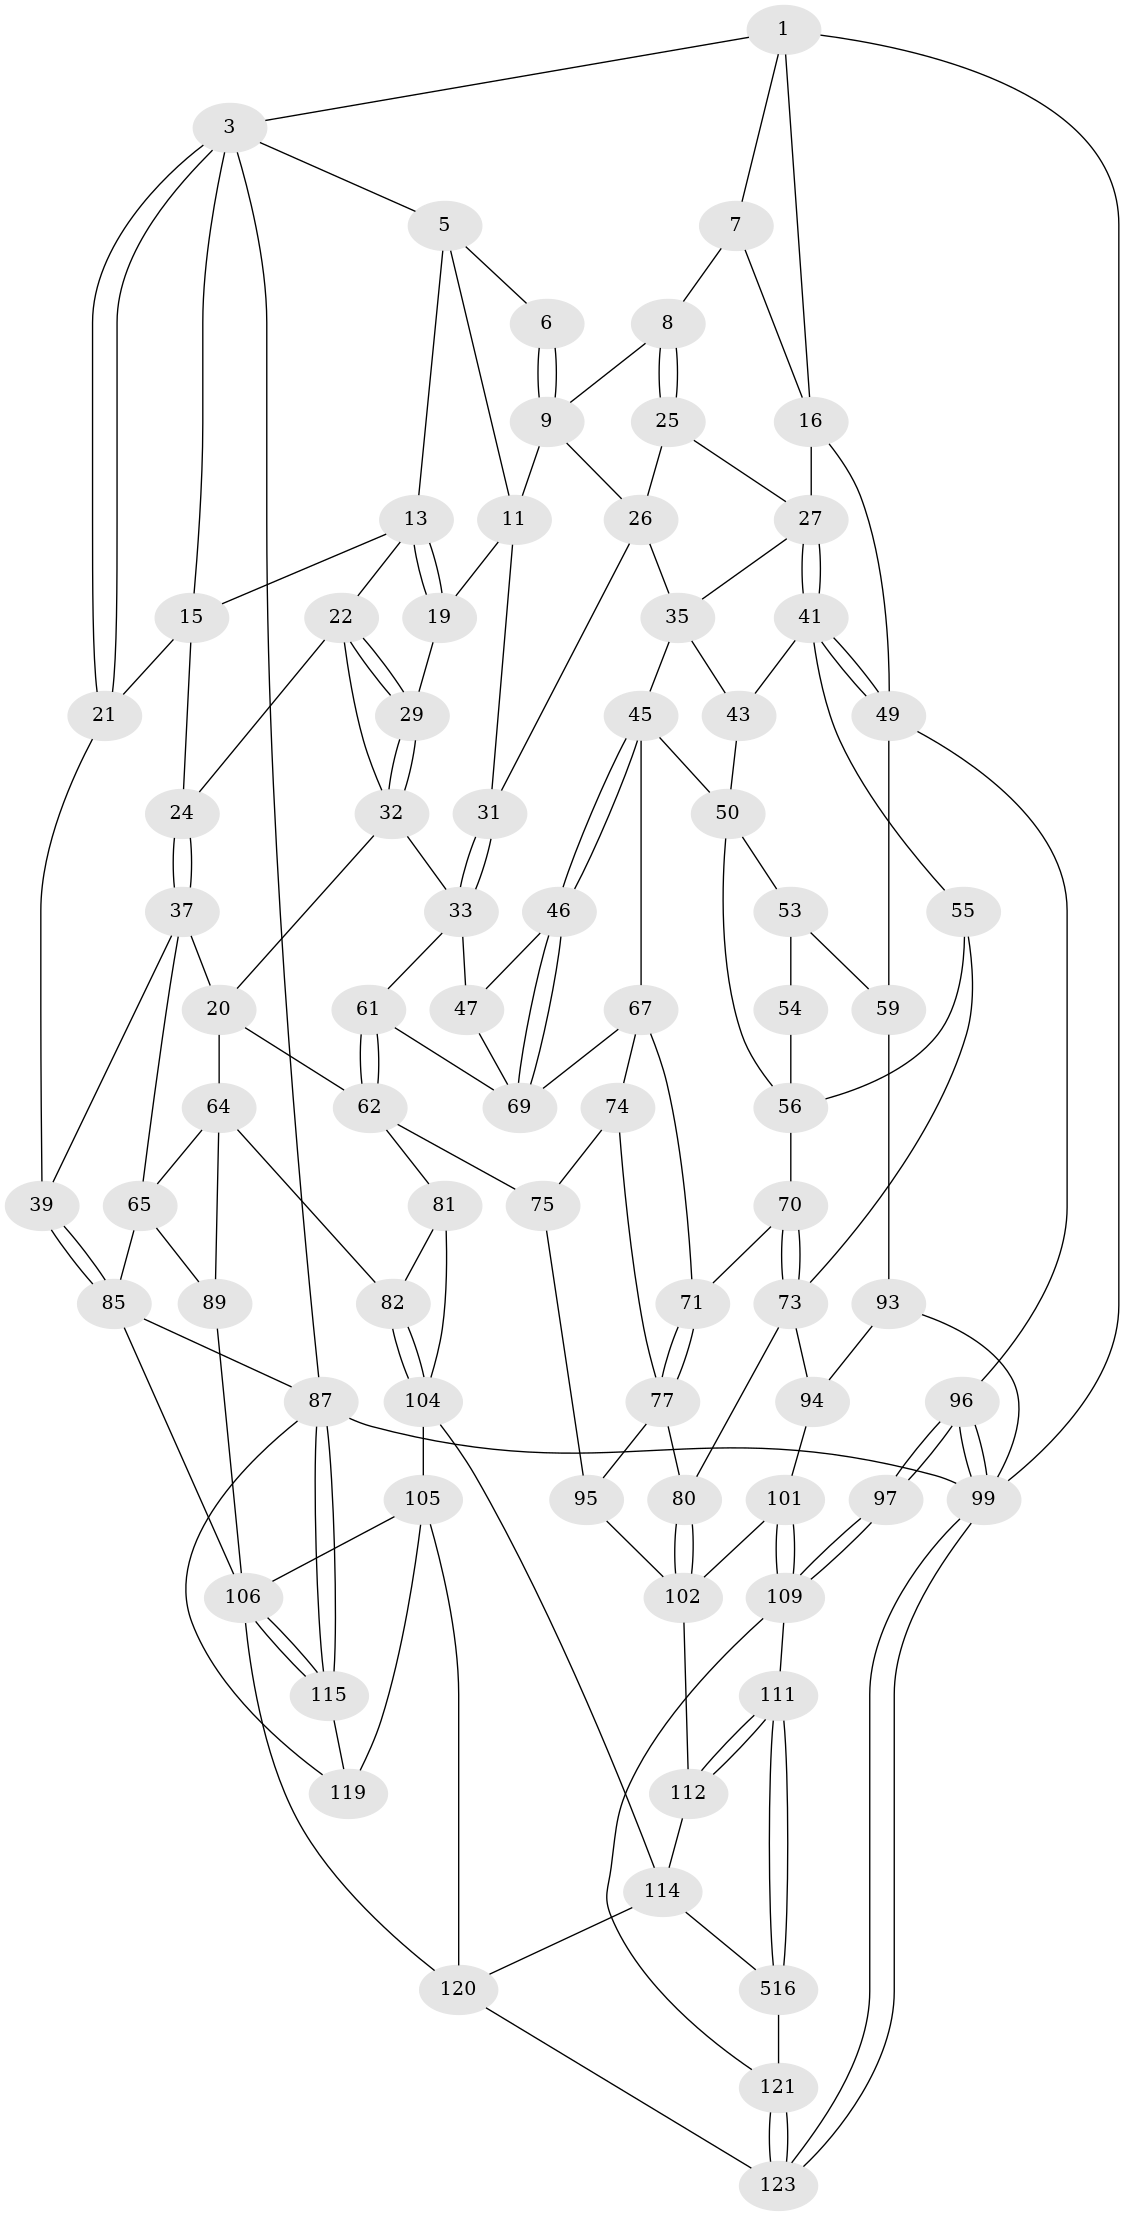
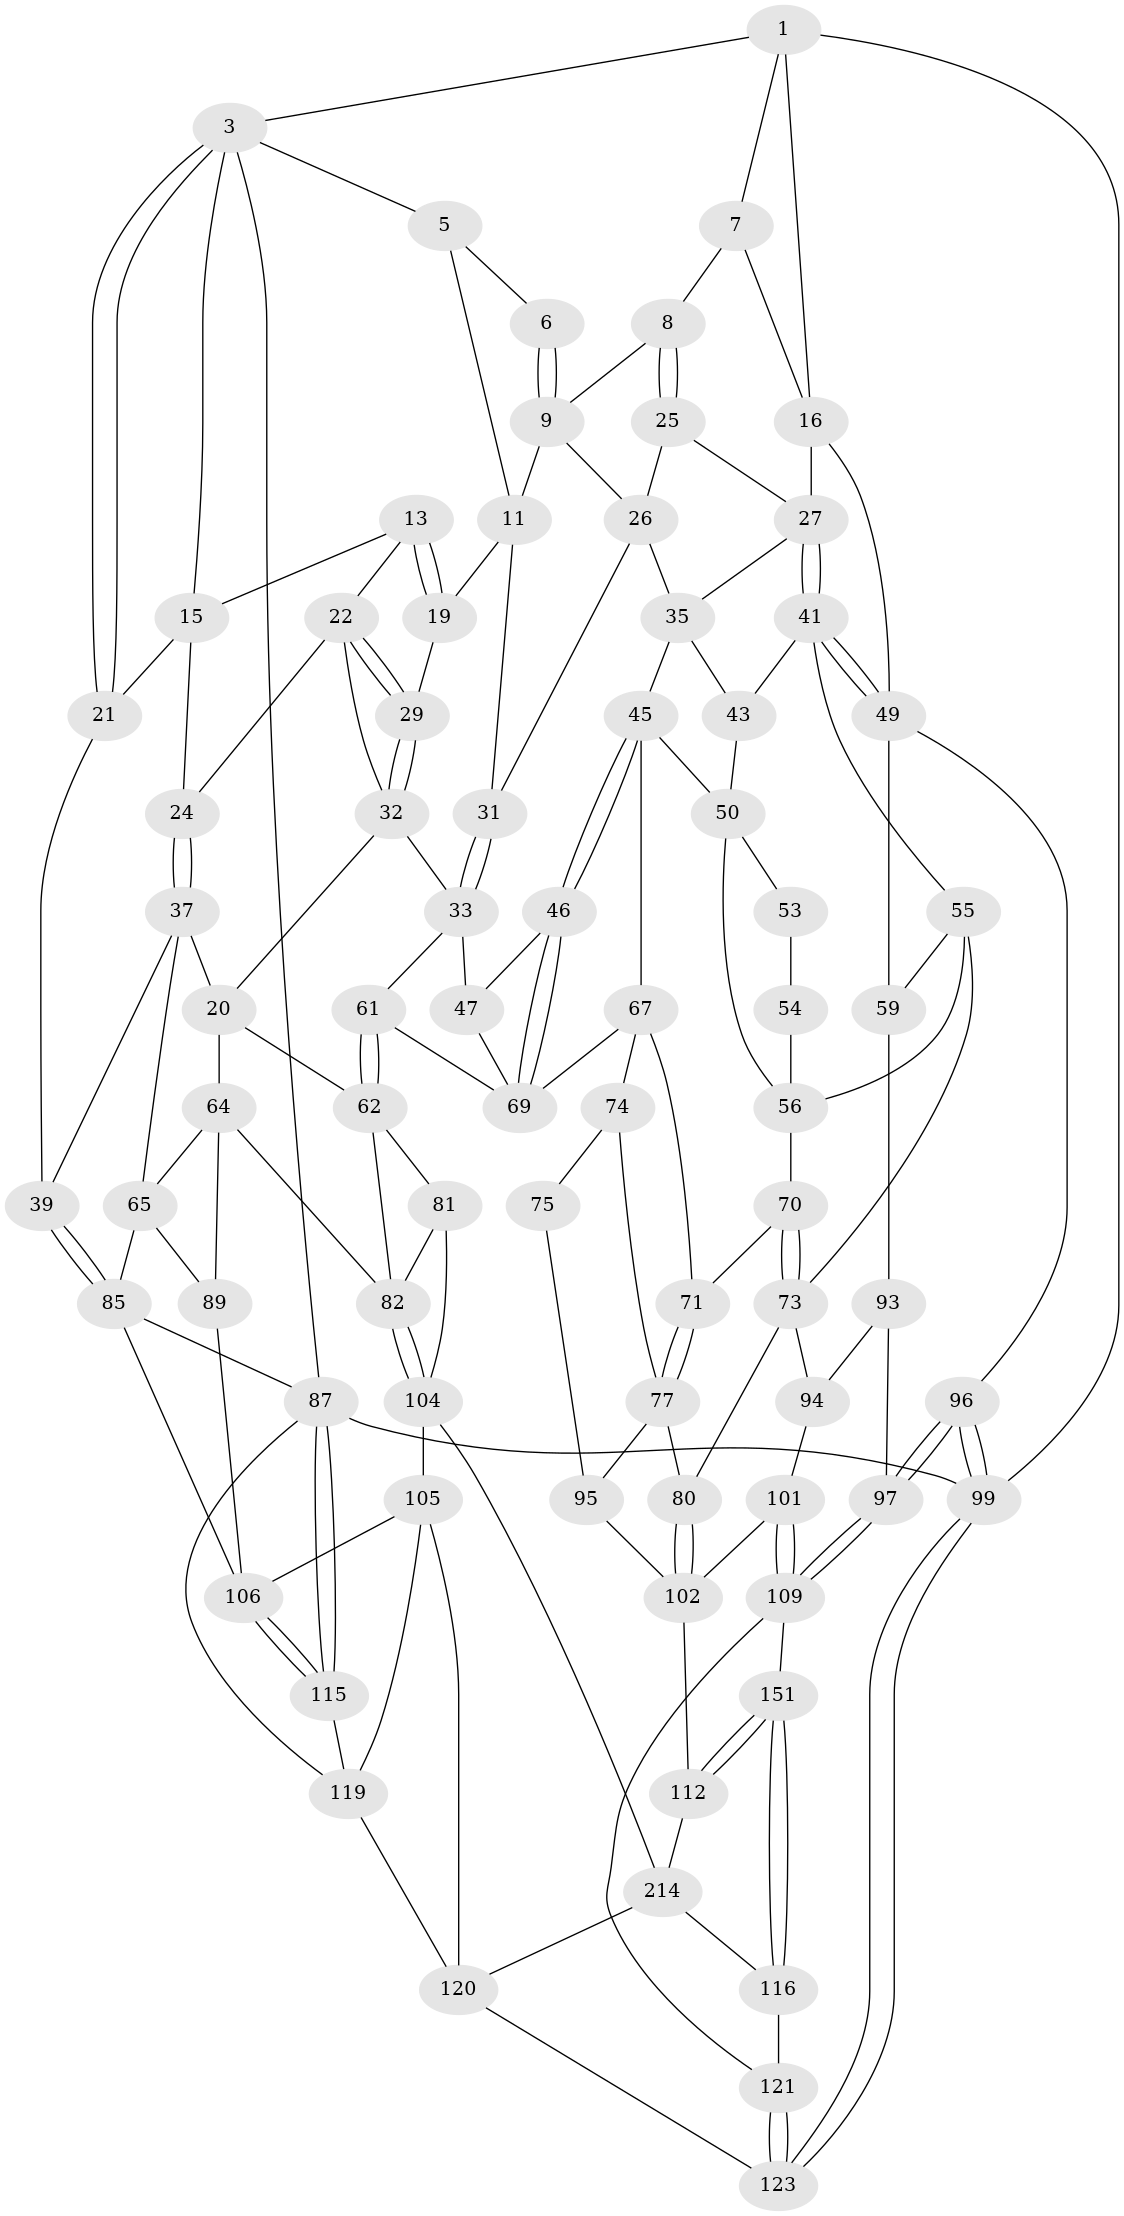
(431, 373) -> none
(840, 961) -> (926, 961)
(456, 1157) -> (382, 1206)
(1009, 1375) -> (887, 1402)
(779, 1696) -> (779, 1696)
(298, 1820) -> (404, 1892)
(663, 1892) -> (663, 1892)
(779, 1990) -> (779, 1990)
